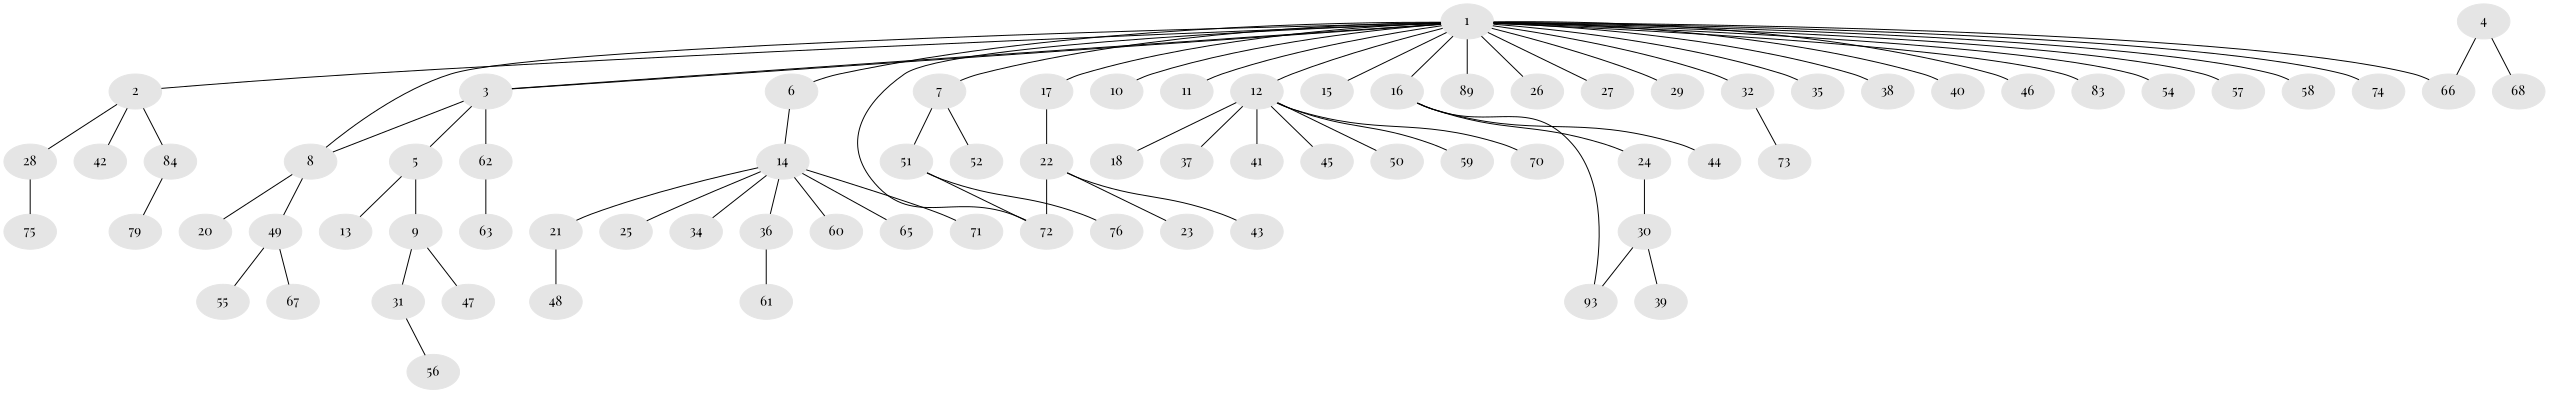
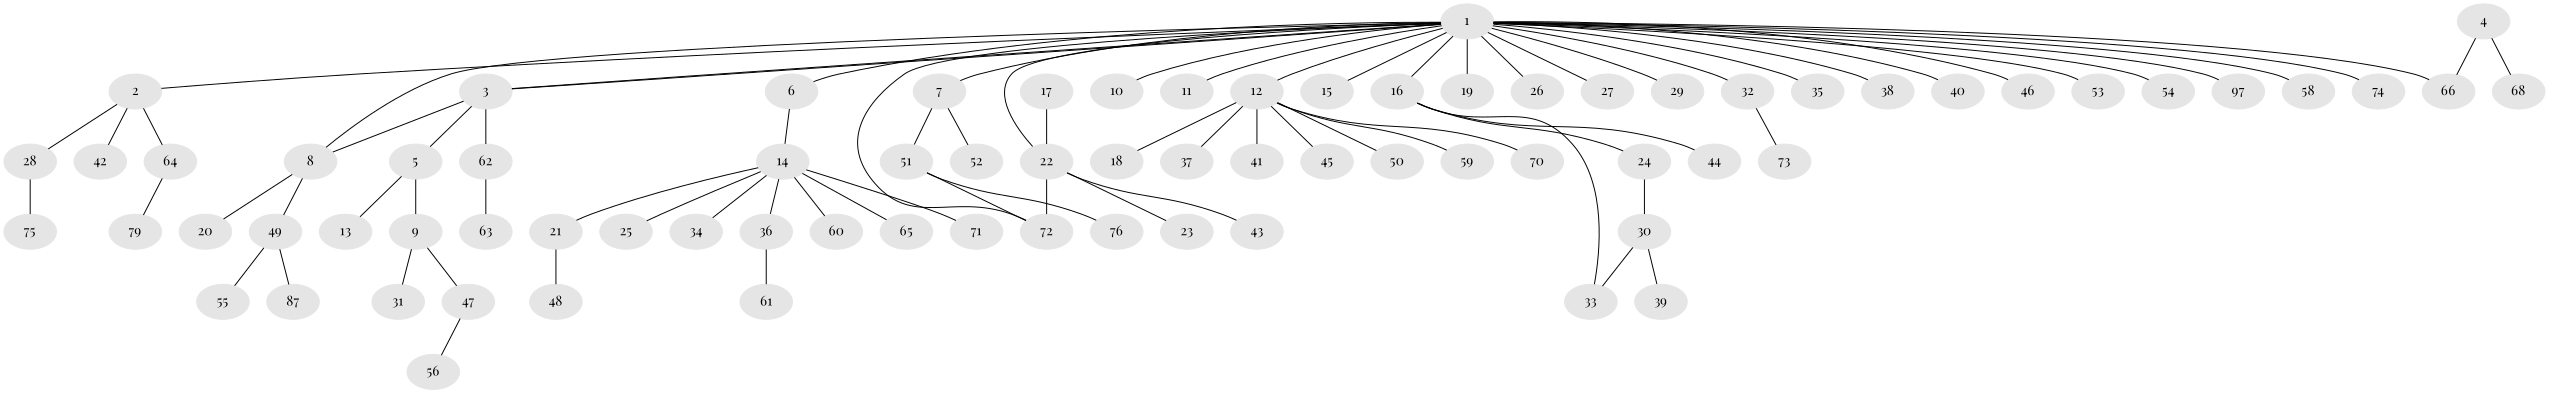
(1195, 48) -> (1183, 40)
(1467, 92) -> (1467, 92)
(2098, 92) -> (2098, 92)
(2238, 92) -> (2238, 92)
(170, 162) -> (170, 162)
(293, 302) -> (293, 302)
(1591, 302) -> (1591, 302)
(416, 337) -> (451, 337)
